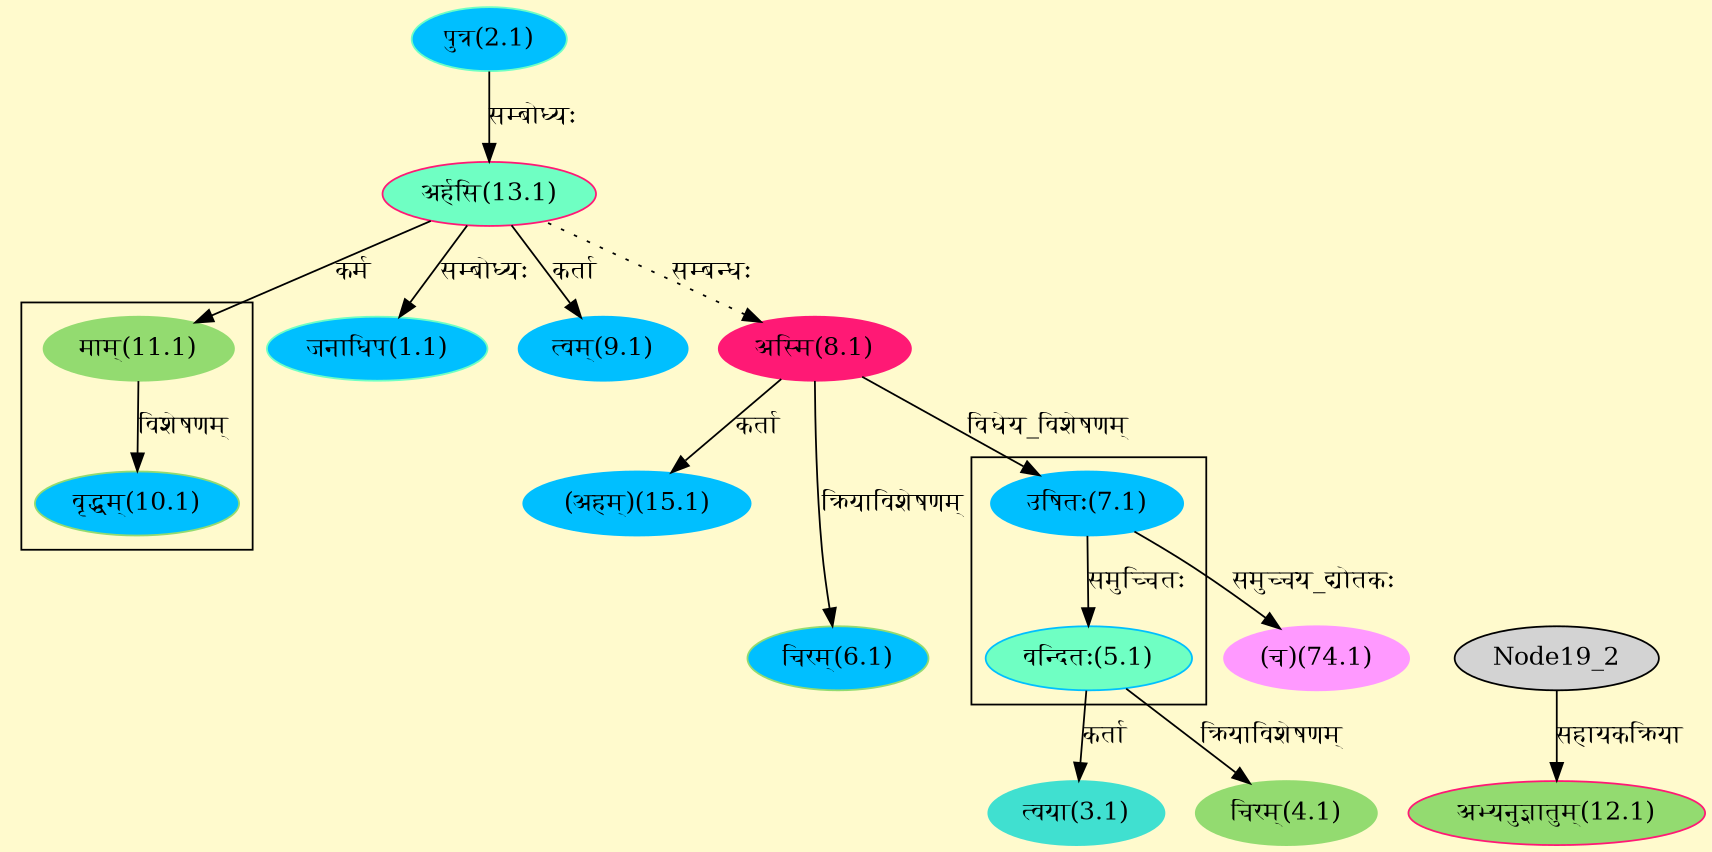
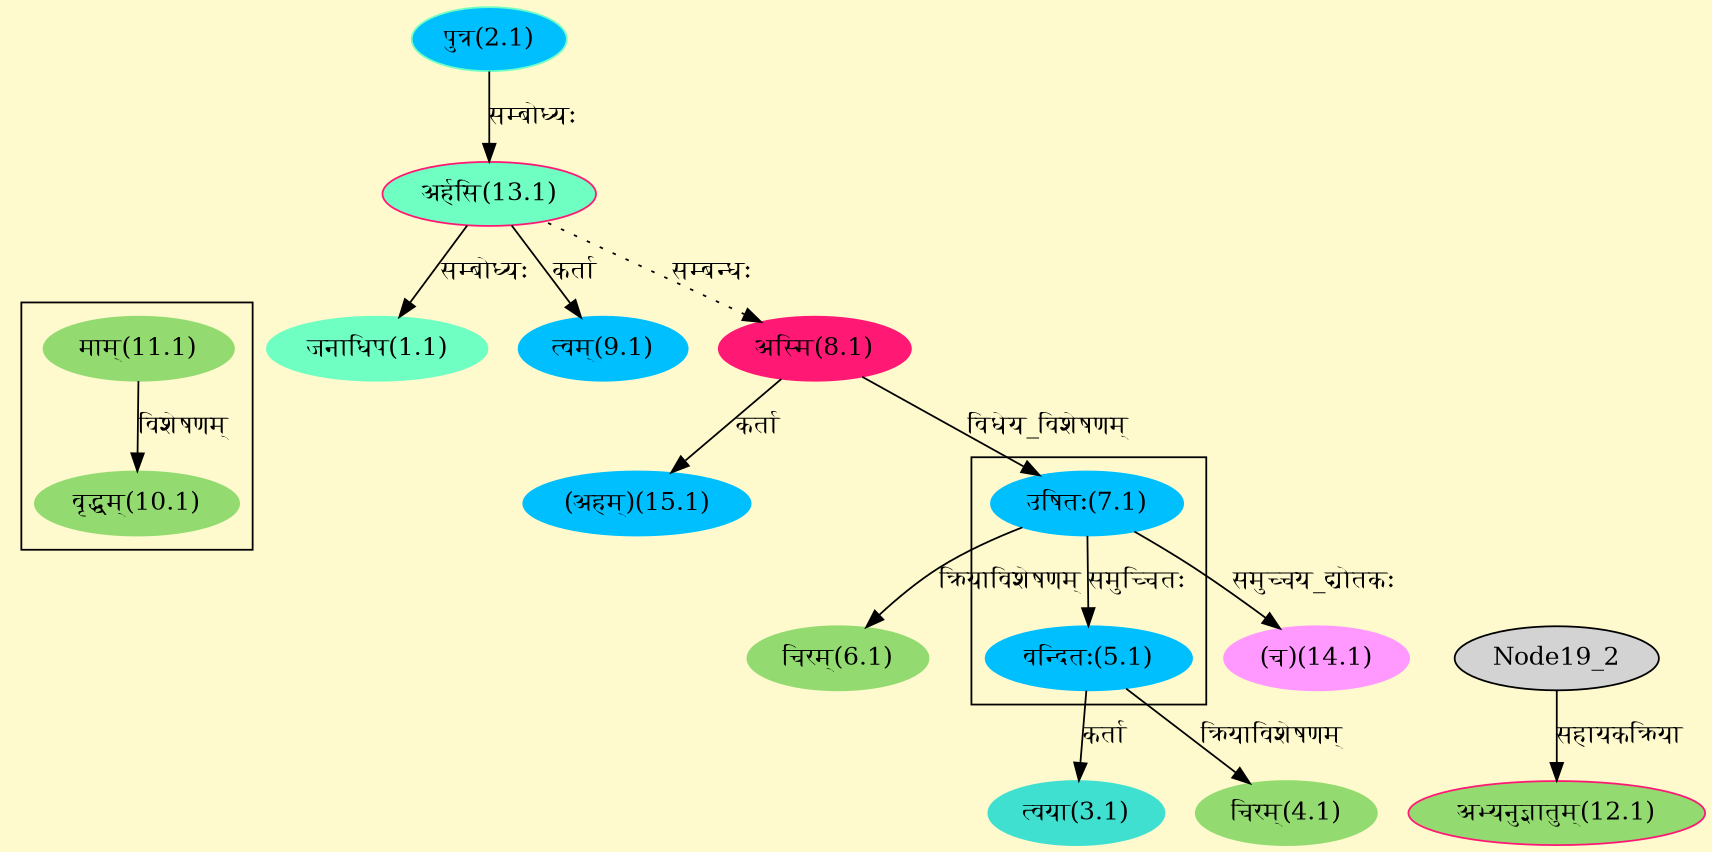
(321, 268) -> none
(377, 349) -> (377, 349)
(818, 495) -> (946, 564)
(137, 504) -> (137, 504)
(838, 658) -> (838, 658)
(1089, 658) -> (1089, 658)
(1317, 658) -> (1317, 658)
